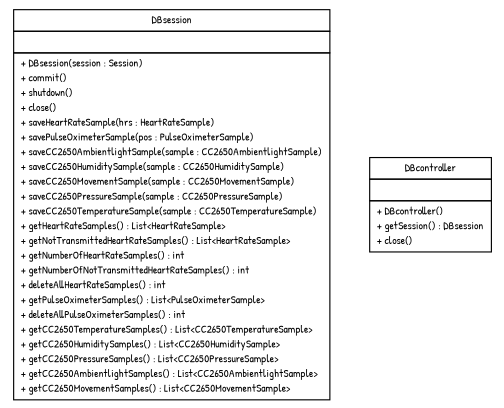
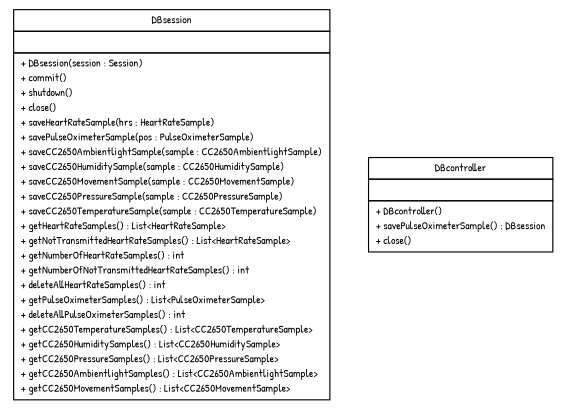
(431, 226) -> (461, 226)
